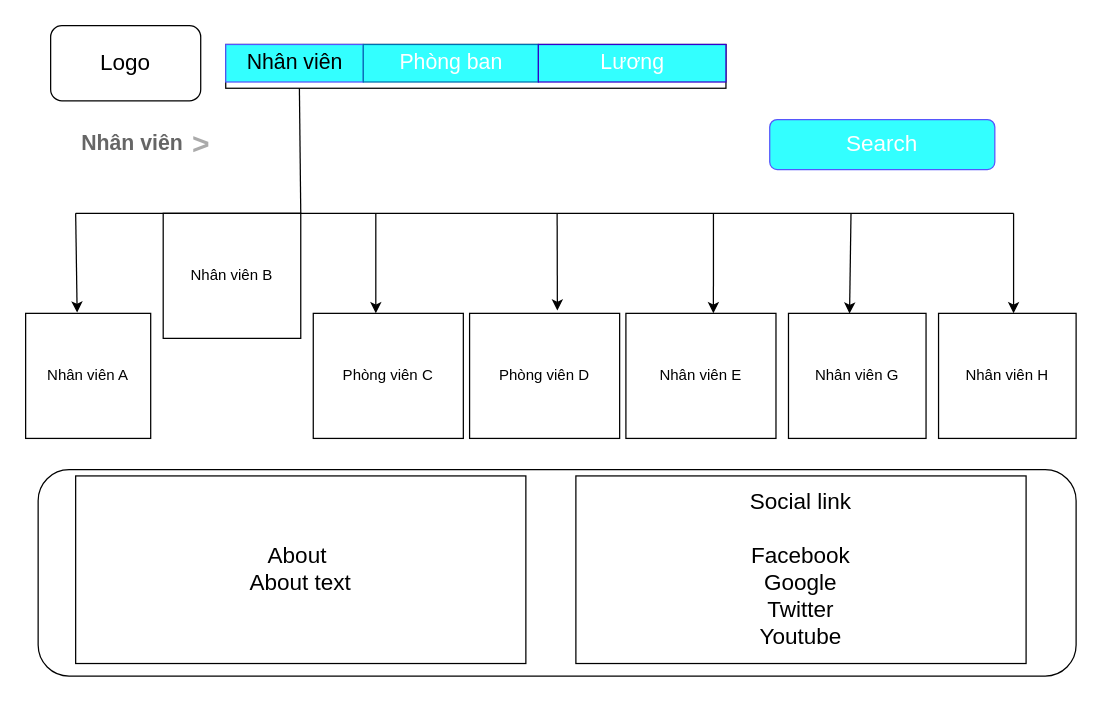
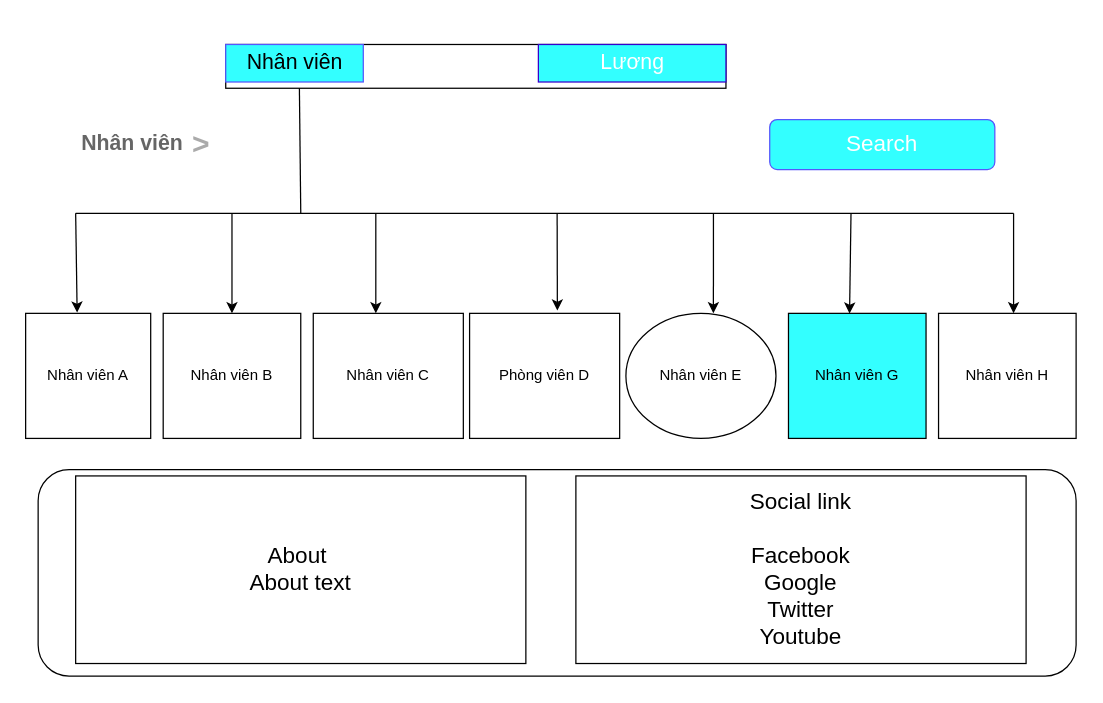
(126, 63) -> none
(451, 63) -> none
(232, 276) -> (232, 376)
(388, 376) -> (388, 376)
(701, 376) -> (701, 376)
(857, 376) -> (857, 376)
